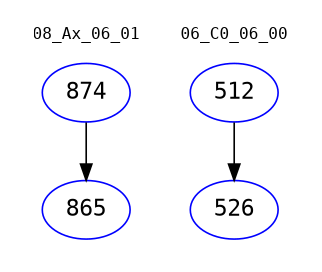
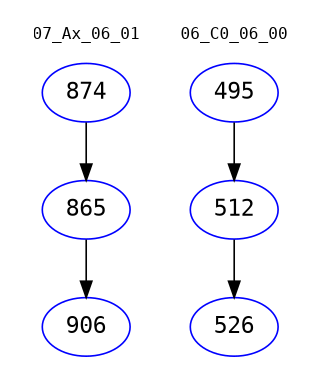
(87, 35) -> (87, 35)
none -> (234, 93)
none -> (86, 327)
